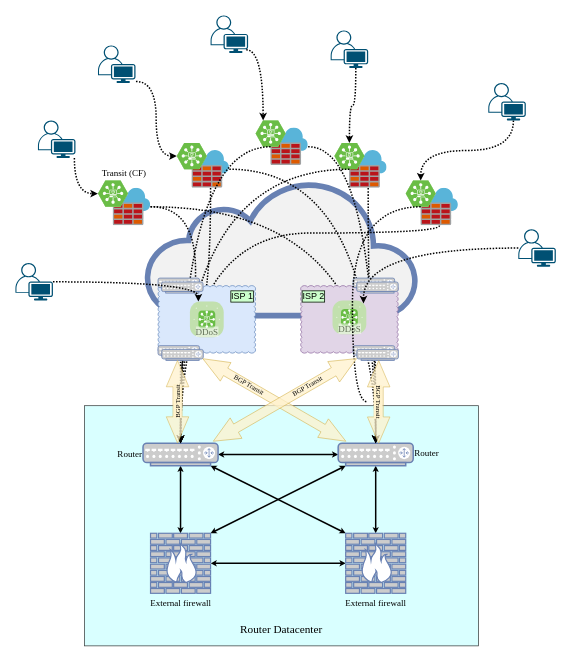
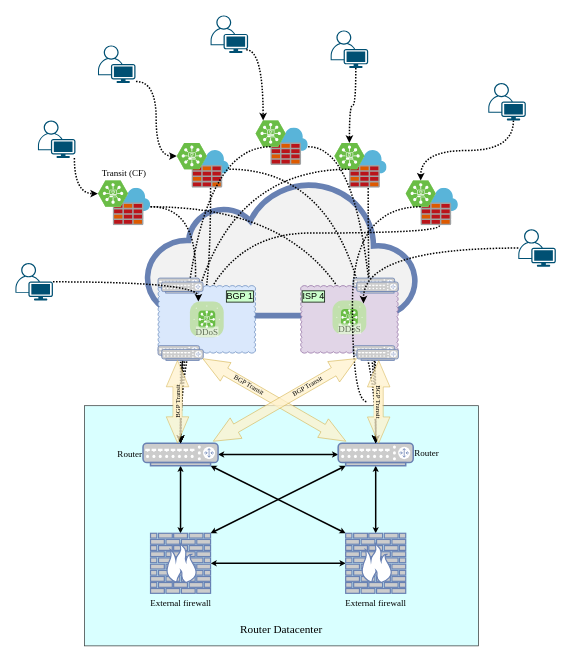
(242, 296) -> (242, 296)
(313, 296) -> (313, 296)
